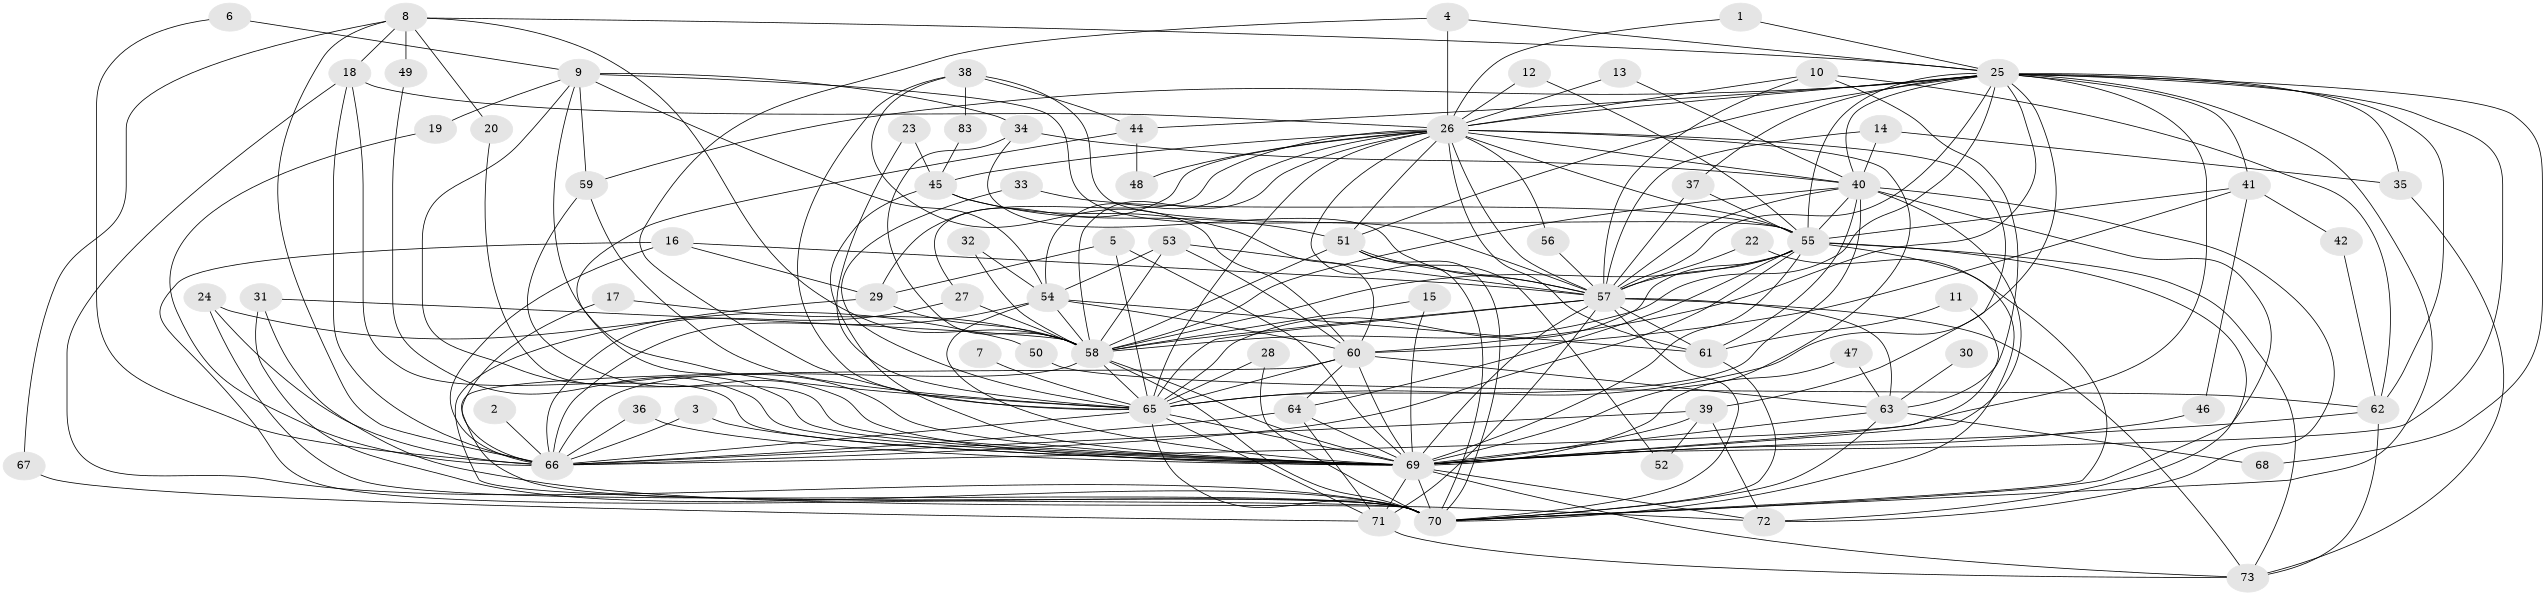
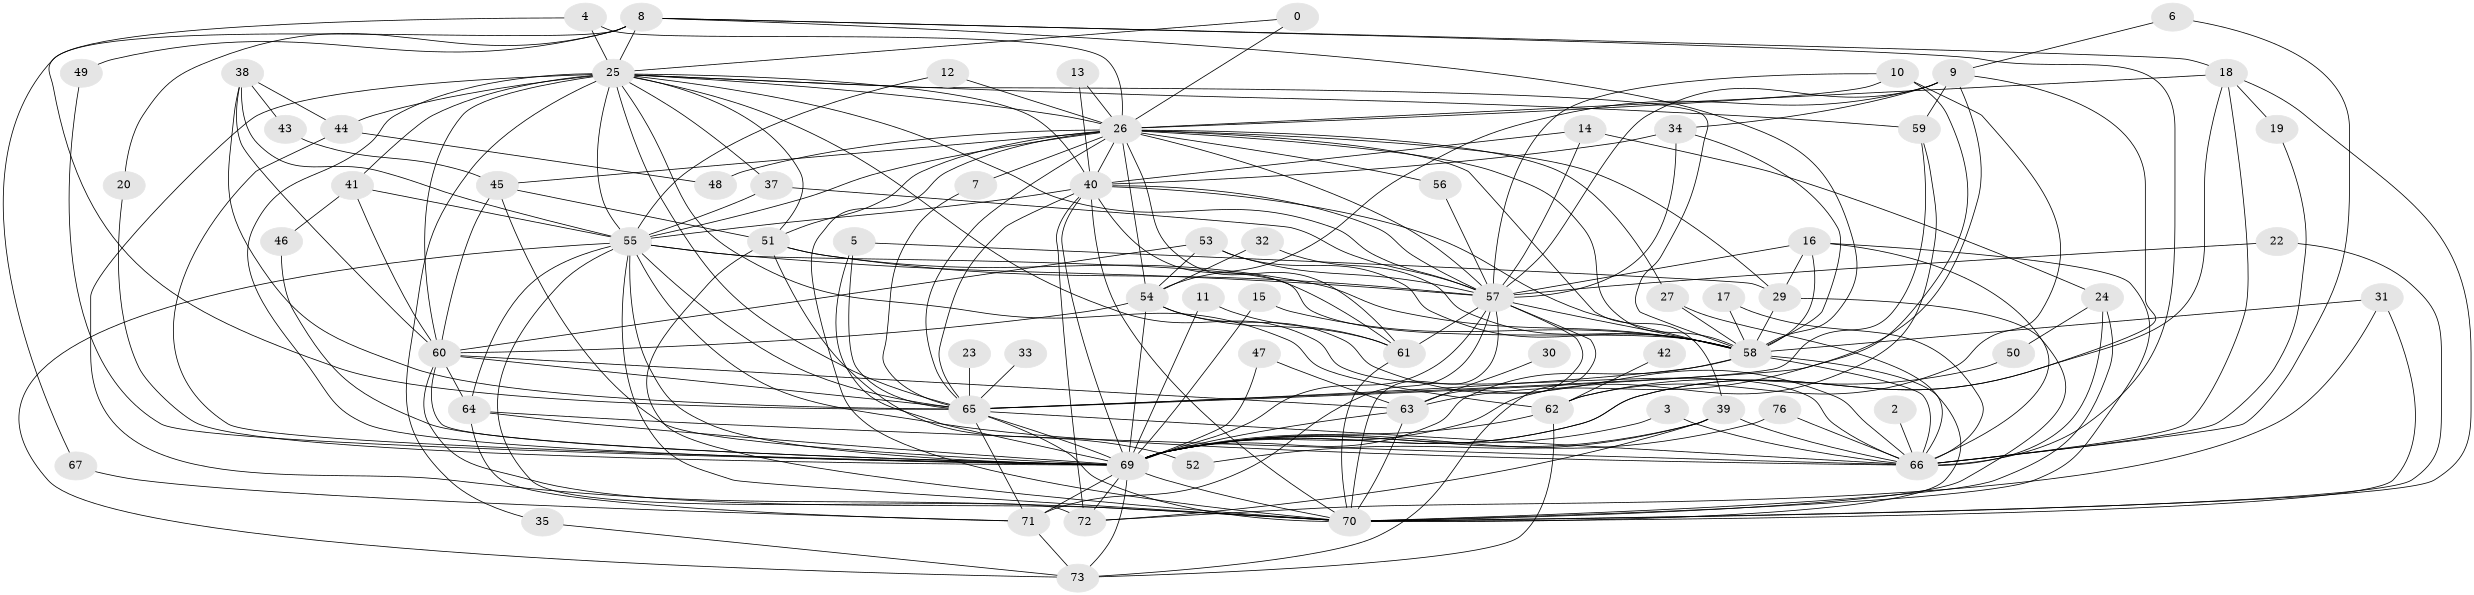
(1741, 17) -> (1298, 17)
(506, 99) -> (2252, 101)
(965, 129) -> (285, 129)
(920, 153) -> none
(2141, 157) -> (1850, 198)
(1417, 207) -> none
(2295, 213) -> none
(1908, 236) -> (1048, 157)
(1359, 323) -> none
(1070, 326) -> (1809, 310)
(1268, 354) -> none
(640, 410) -> (1780, 410)
(2263, 466) -> none
